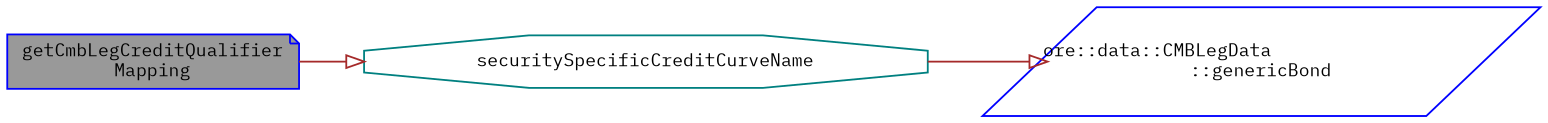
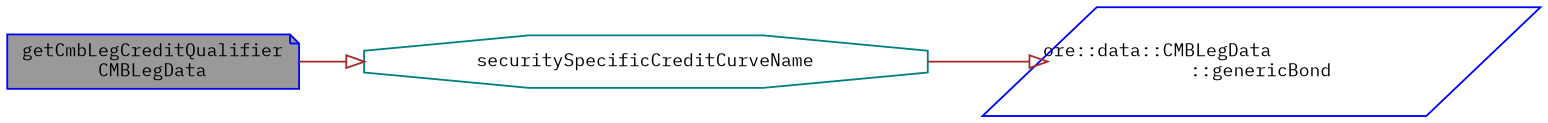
(153, 62) -> (153, 62)
